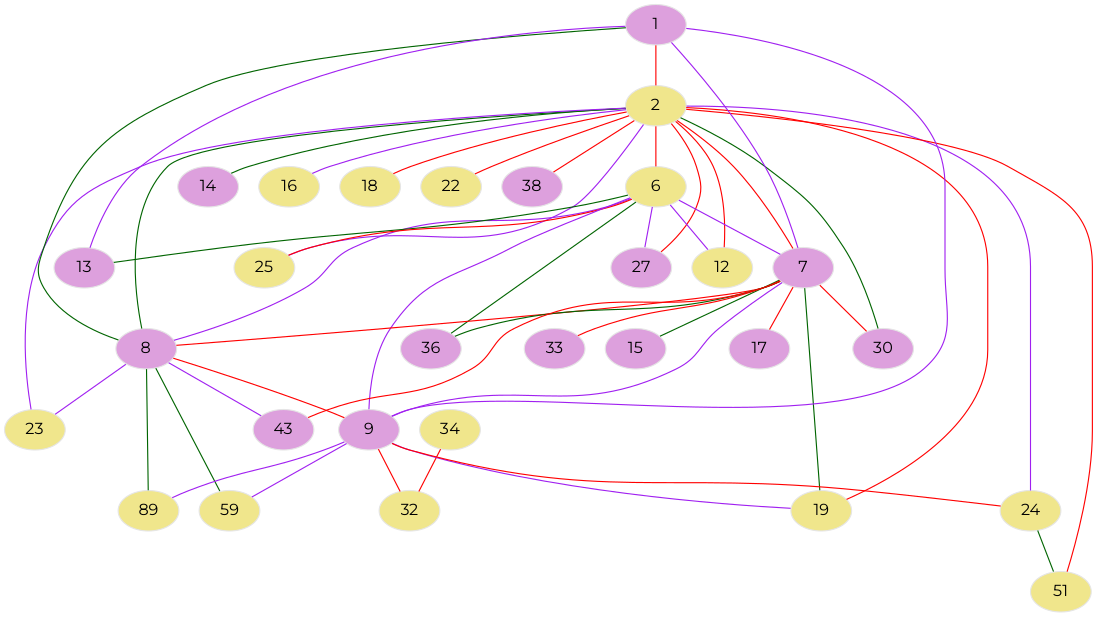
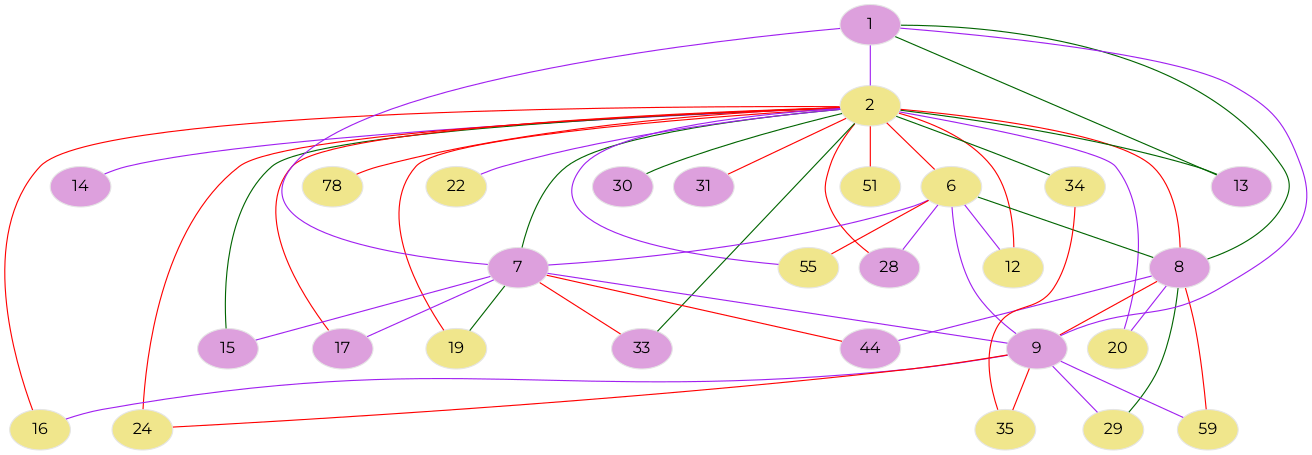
(656, 65) -> (870, 65)
(326, 75) -> (1056, 106)
none -> (473, 129)
(416, 130) -> (286, 143)
(467, 133) -> (309, 120)
(551, 143) -> (596, 144)
none -> (989, 151)
none -> (284, 162)
(171, 165) -> (1146, 162)
(743, 177) -> (575, 162)
(991, 181) -> (274, 153)
(370, 187) -> (333, 187)
(532, 187) -> (704, 187)
none -> (756, 227)
(320, 237) -> (1060, 135)
(356, 246) -> (1066, 227)
(264, 268) -> (808, 268)
(641, 268) -> (889, 268)
(720, 308) -> (373, 308)
(781, 308) -> (437, 305)
(843, 308) -> none
(449, 323) -> none
(431, 349) -> none
(35, 430) -> (1118, 349)
(188, 430) -> (1199, 348)
(284, 430) -> (870, 349)
(589, 488) -> (536, 380)
(148, 511) -> (1113, 430)
(410, 511) -> (1005, 430)
(1046, 551) -> none
